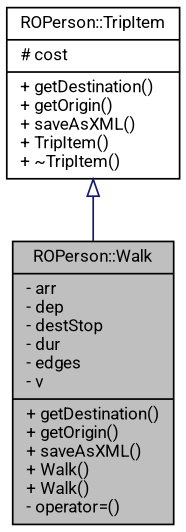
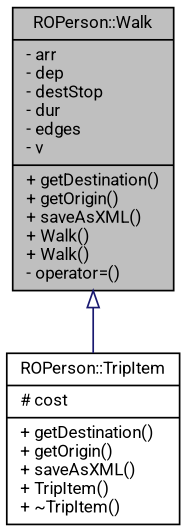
(93, 219) -> (93, 330)
